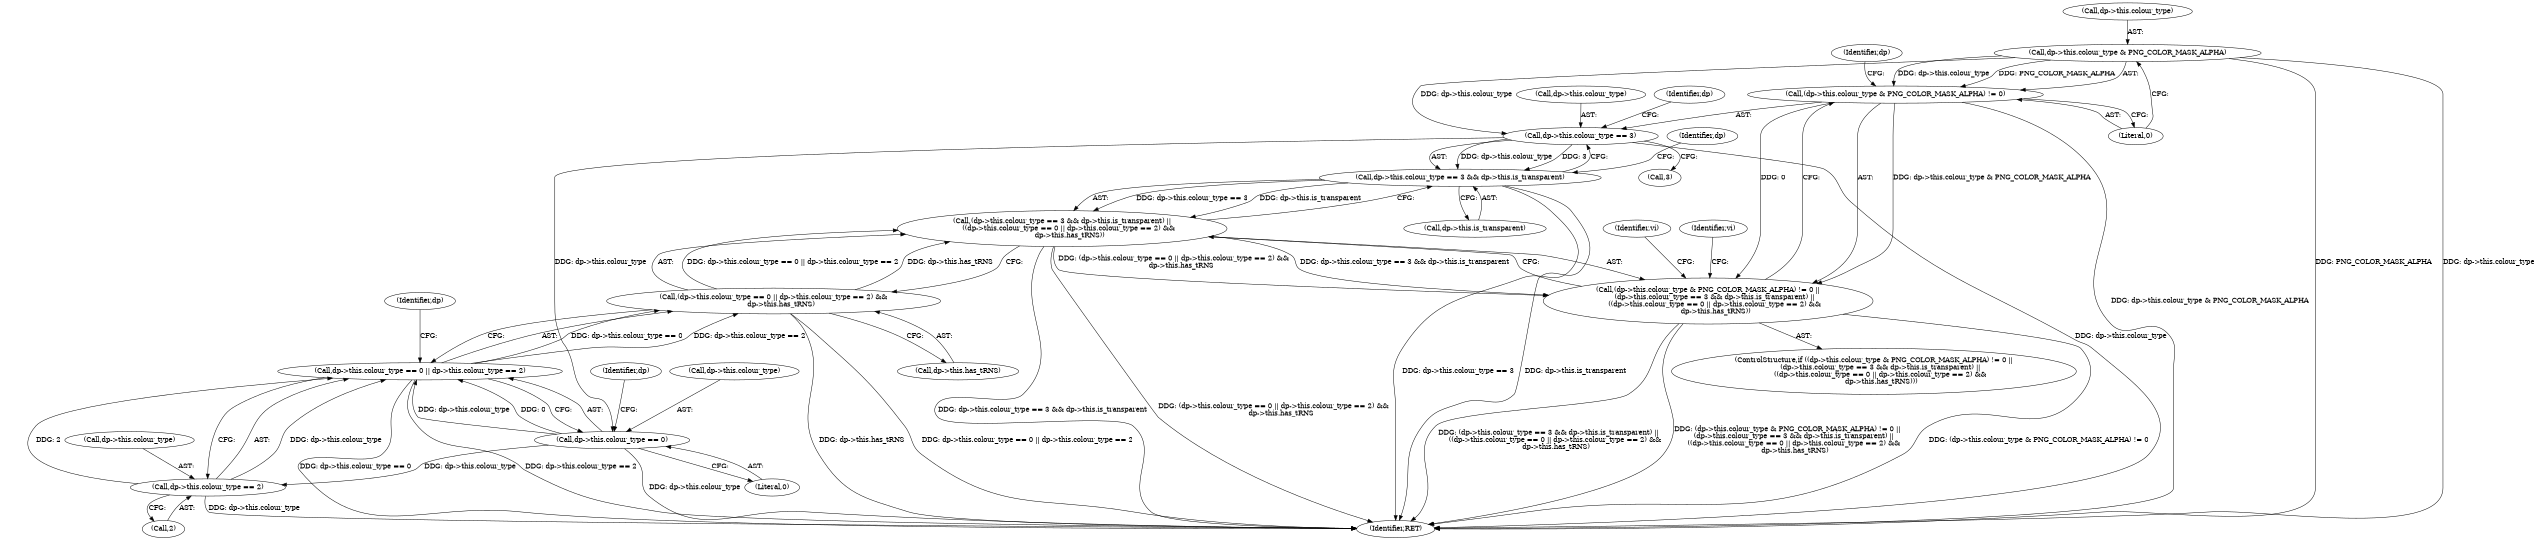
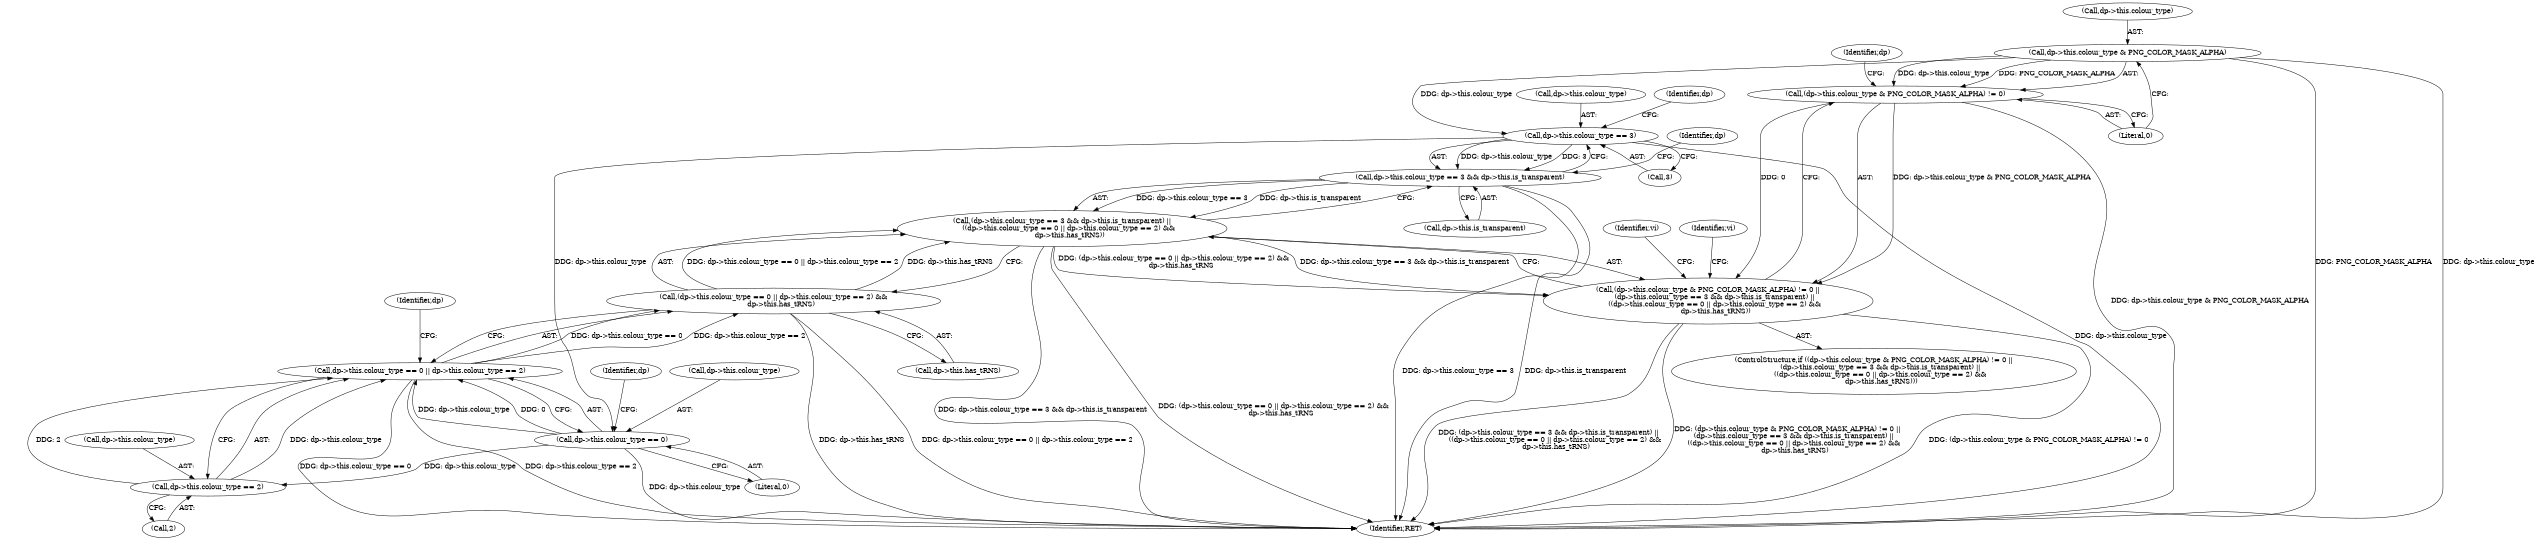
(1724, 113) -> (1626, 158)
(656, 523) -> none
